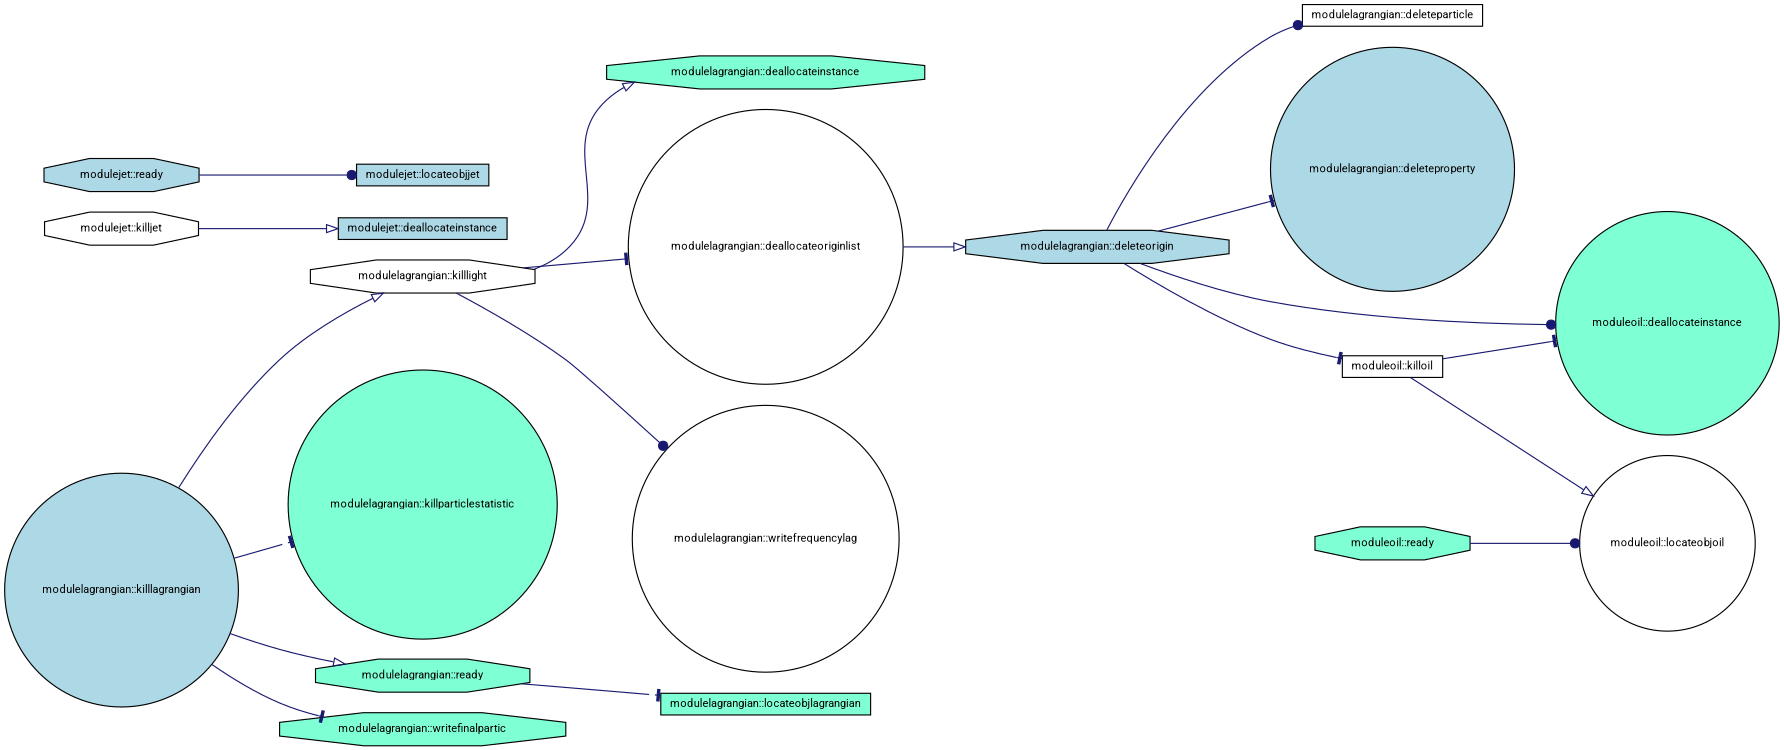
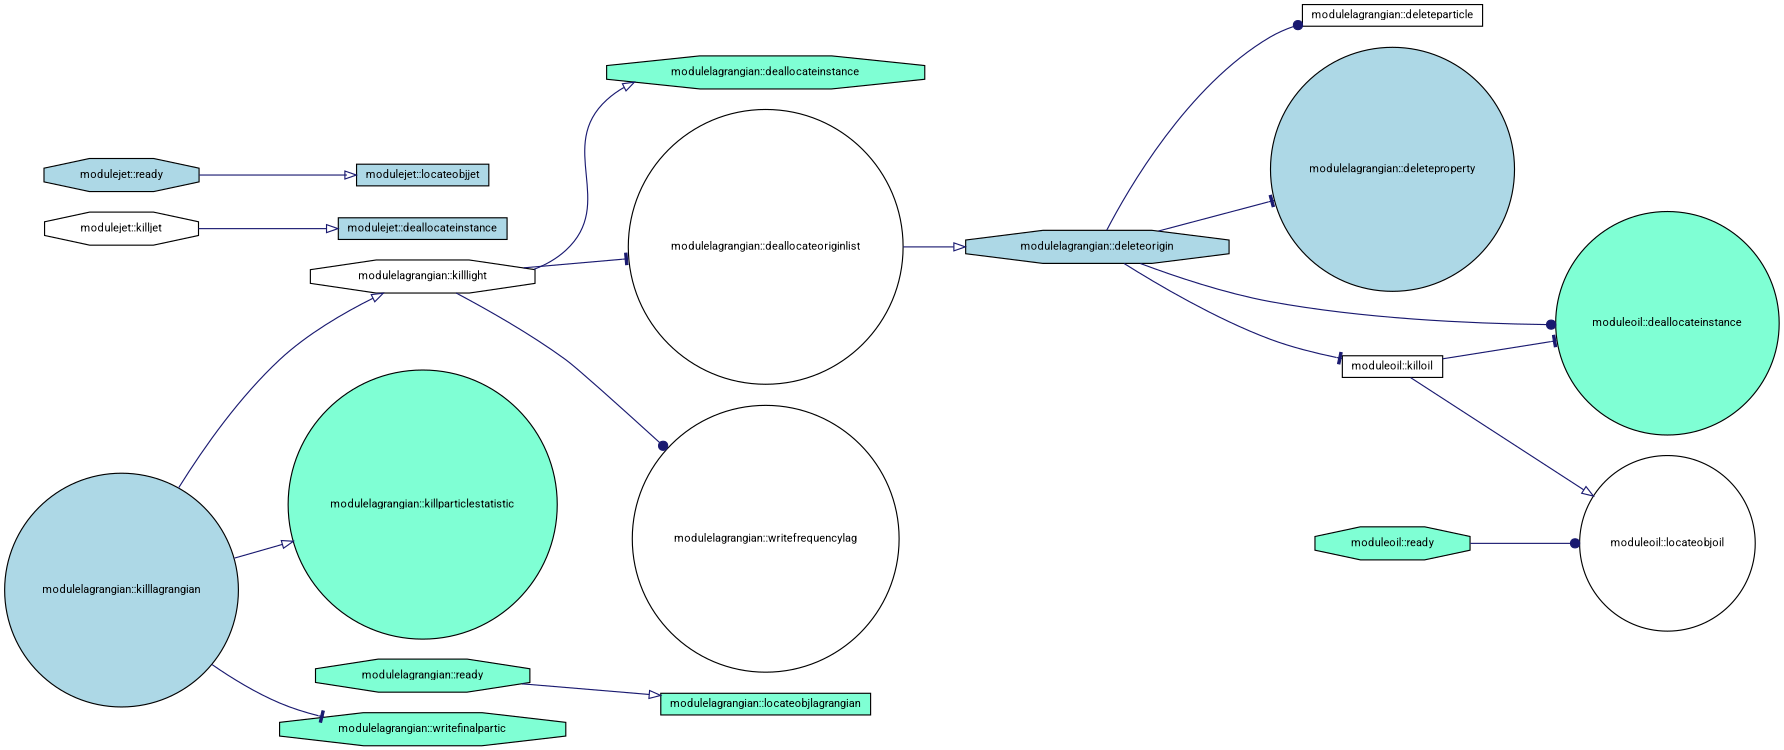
(273, 175) -> (273, 175)
(258, 551) -> (258, 551)
(281, 650) -> none
(586, 689) -> (586, 689)
